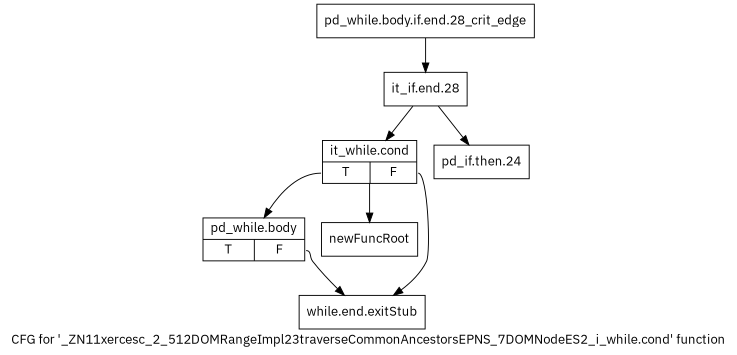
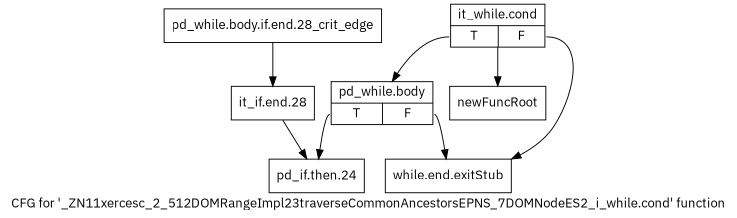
(402, 120) -> none
none -> (323, 131)
